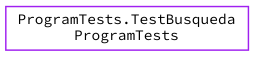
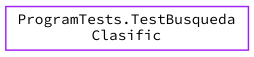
(127, 28) -> (127, 28)
